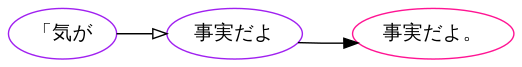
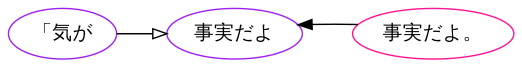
(321, 43) -> (335, 24)
